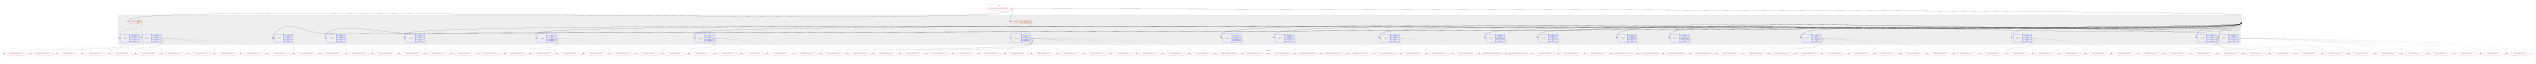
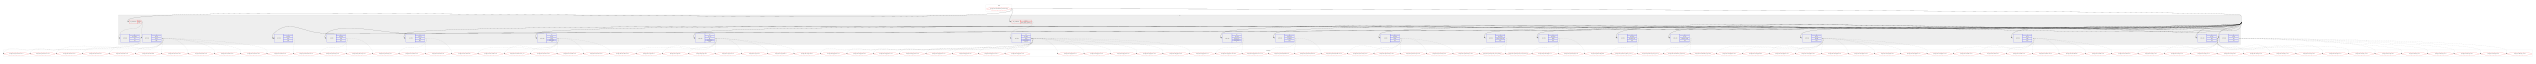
(1044, 54) -> none
